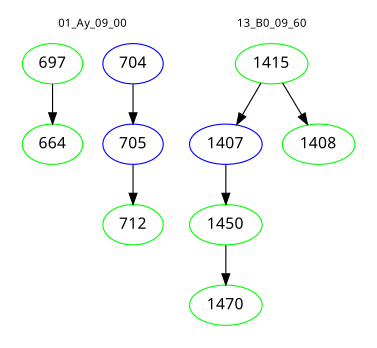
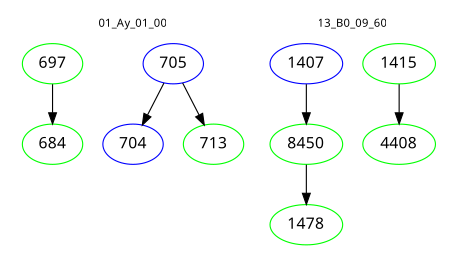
(93, 24) -> (133, 24)
(133, 98) -> (156, 99)
(252, 99) -> none
(53, 144) -> (53, 144)
(319, 144) -> (399, 144)
(133, 225) -> (214, 144)
(226, 225) -> (306, 144)
(226, 305) -> (306, 225)
